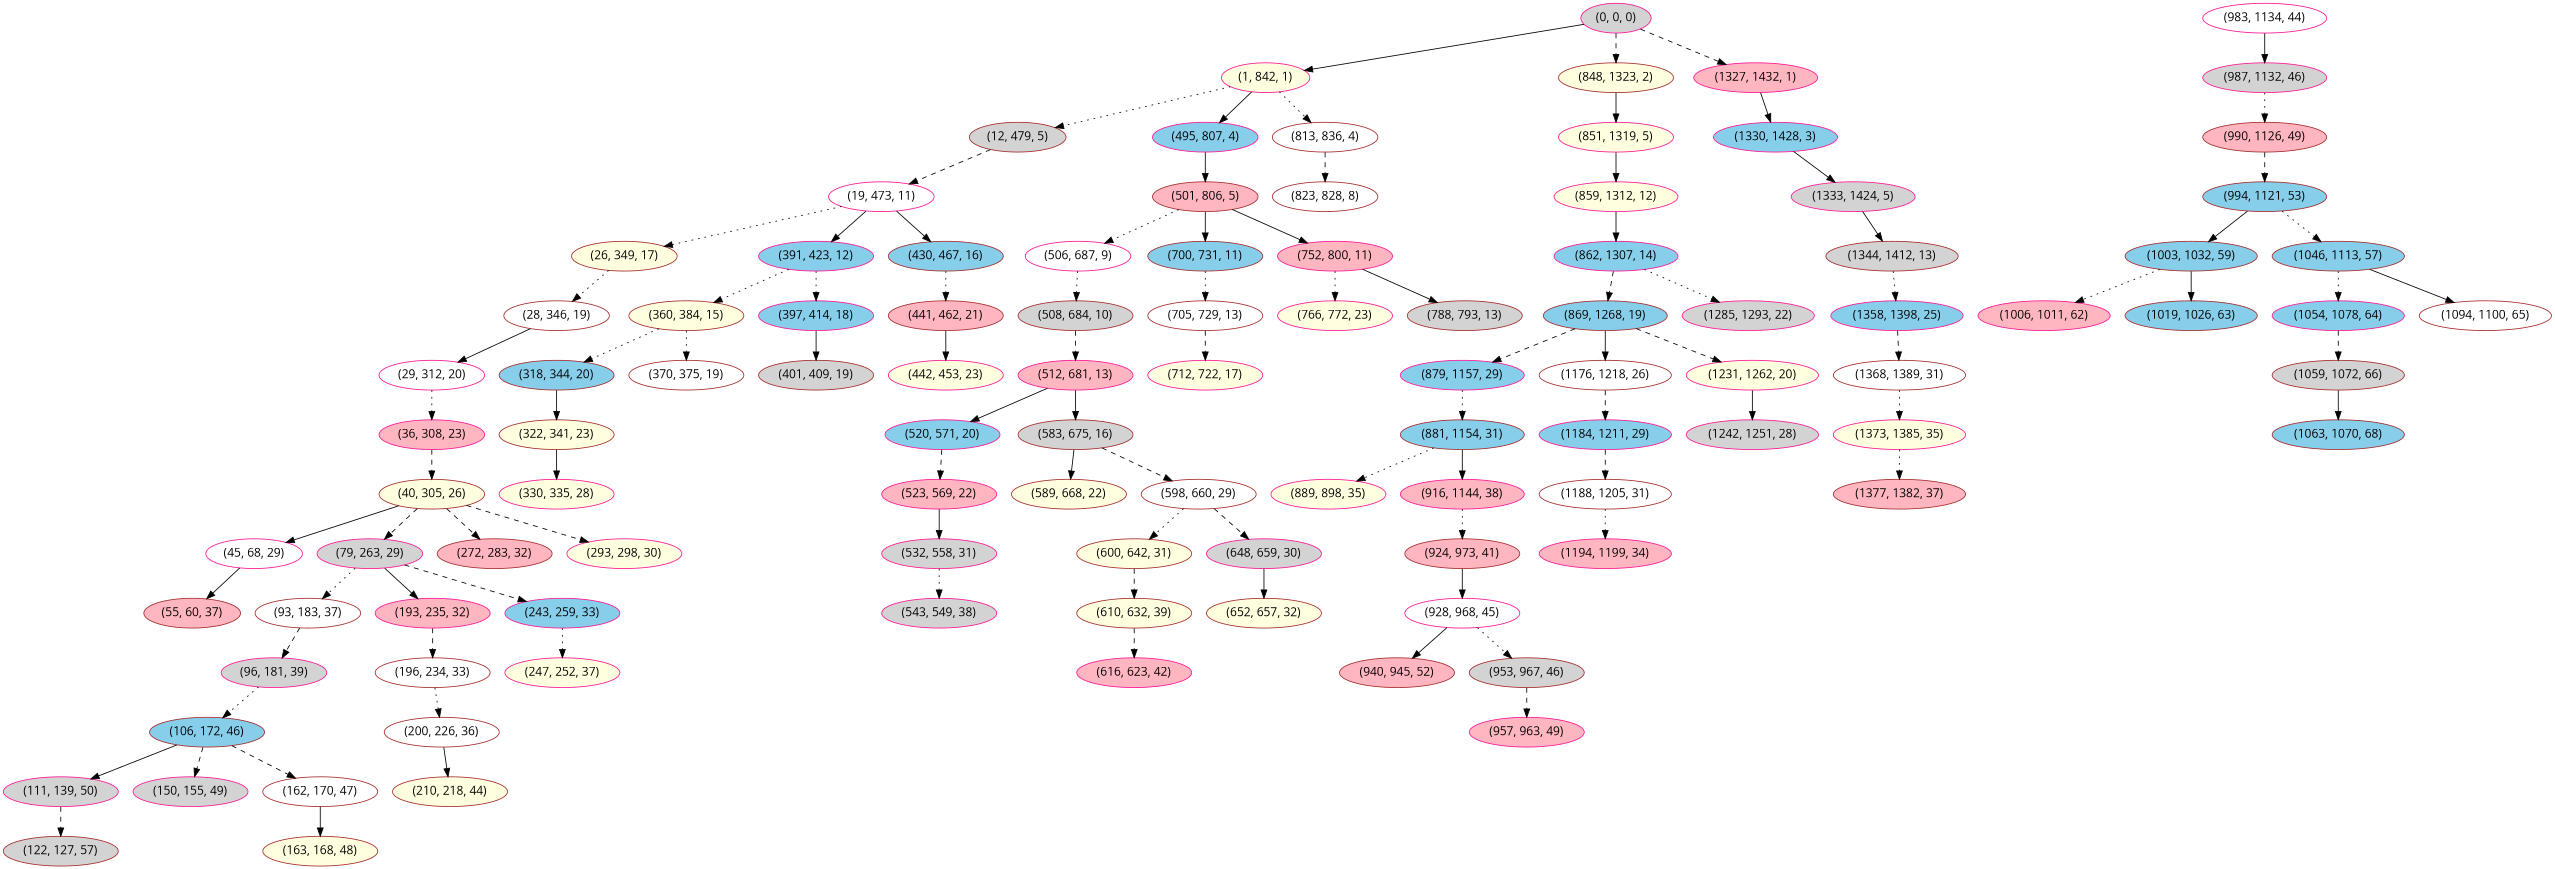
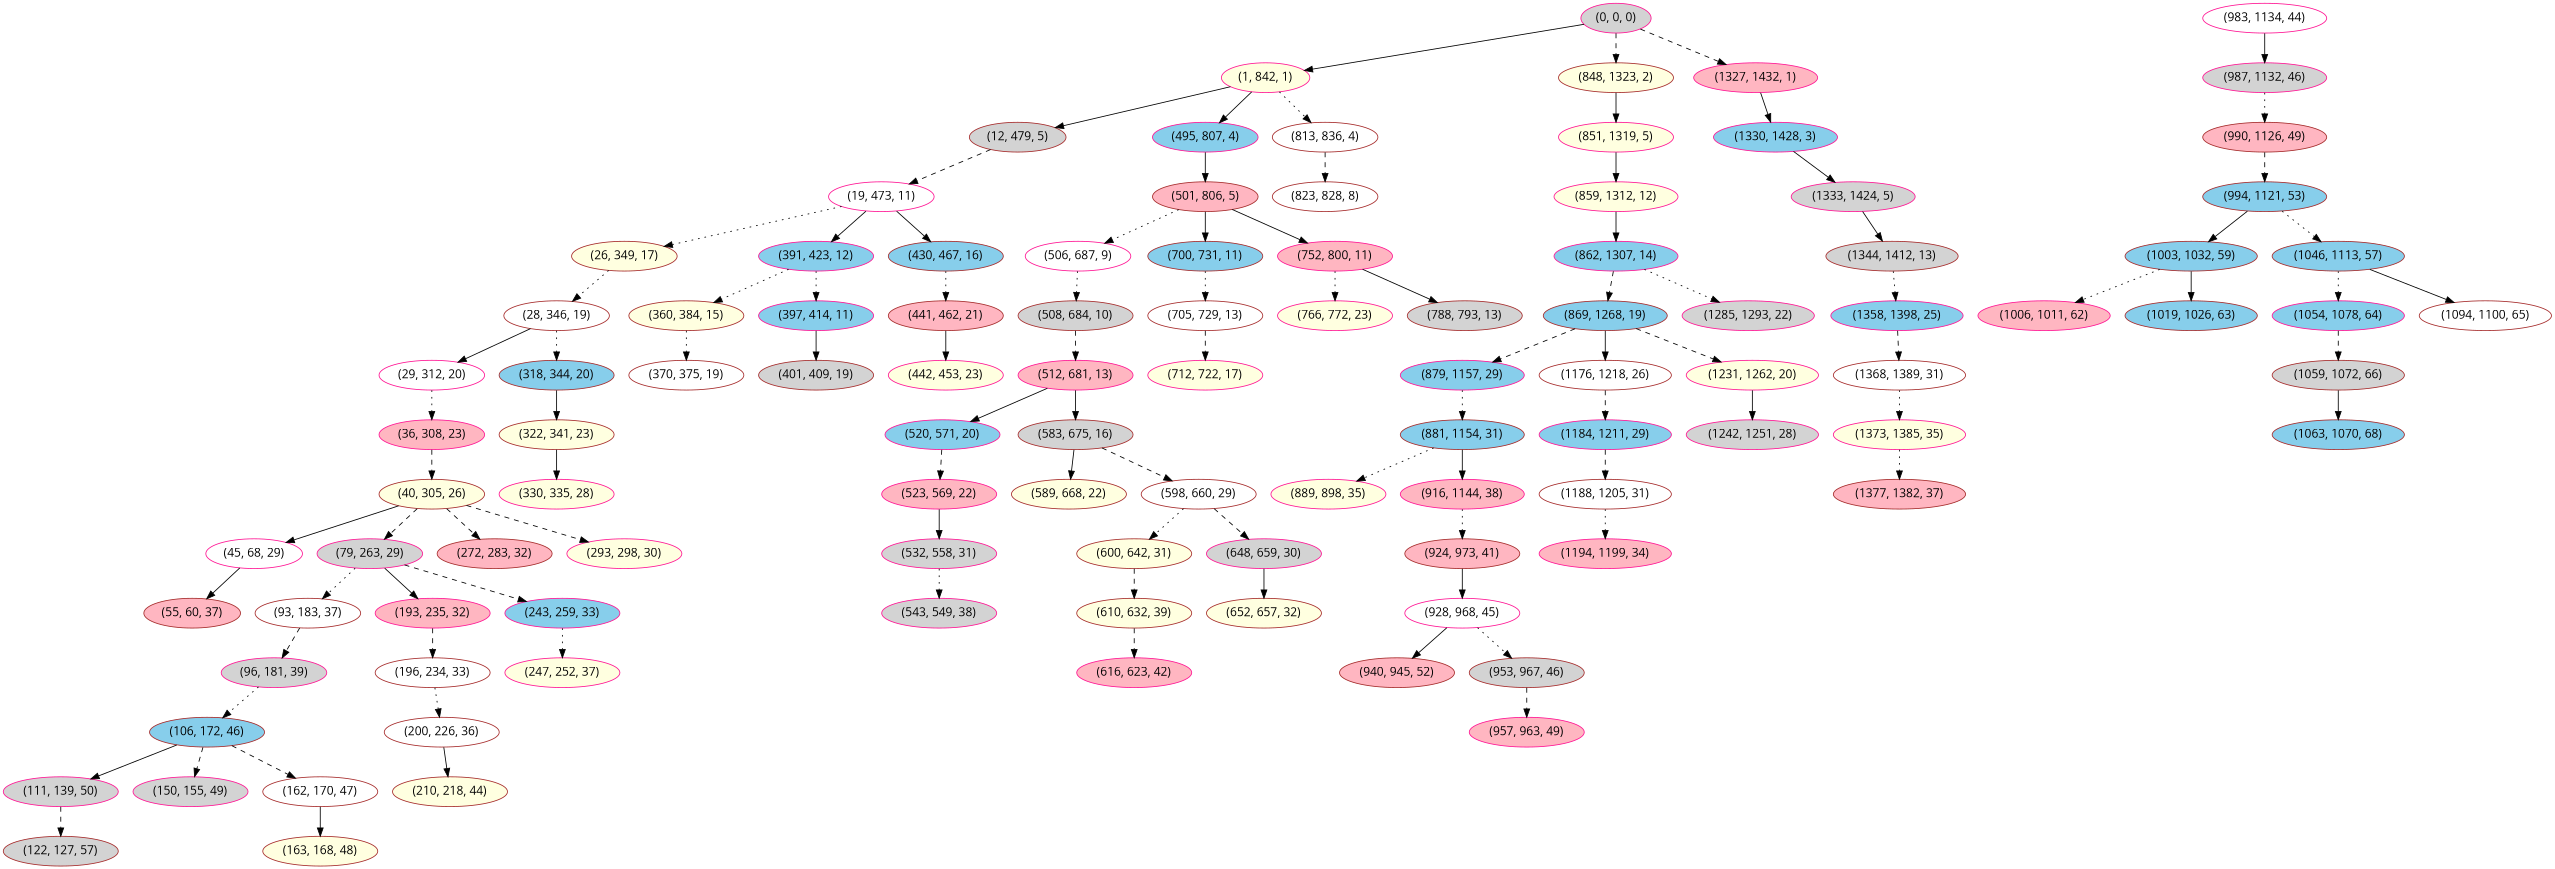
(1147, 106) -> (1147, 106)
(816, 316) -> (816, 316)
(625, 344) -> (557, 341)
